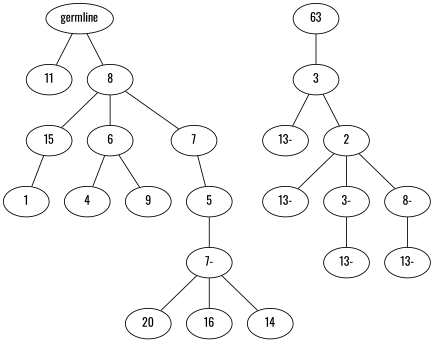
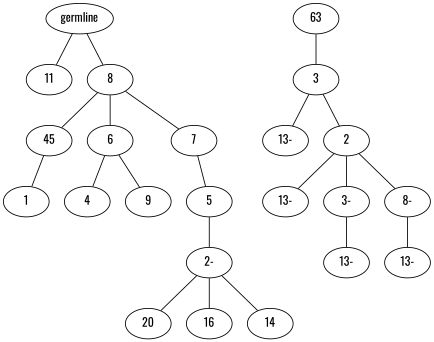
(49, 141) -> (49, 141)
(209, 263) -> (209, 263)
